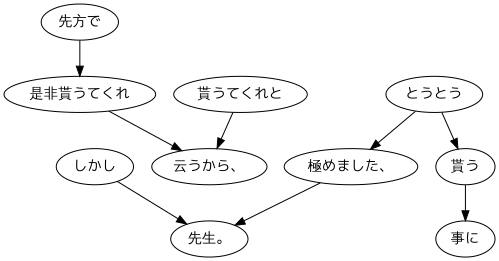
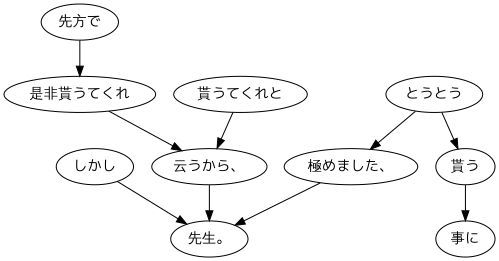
none -> (209, 198)
